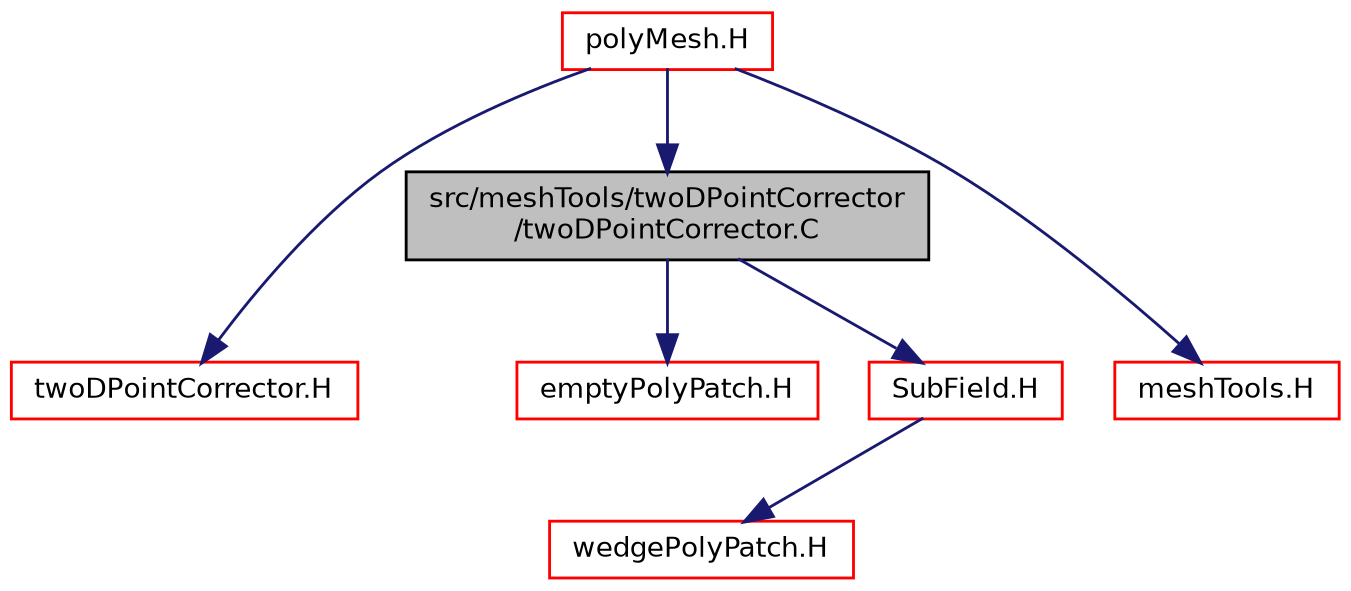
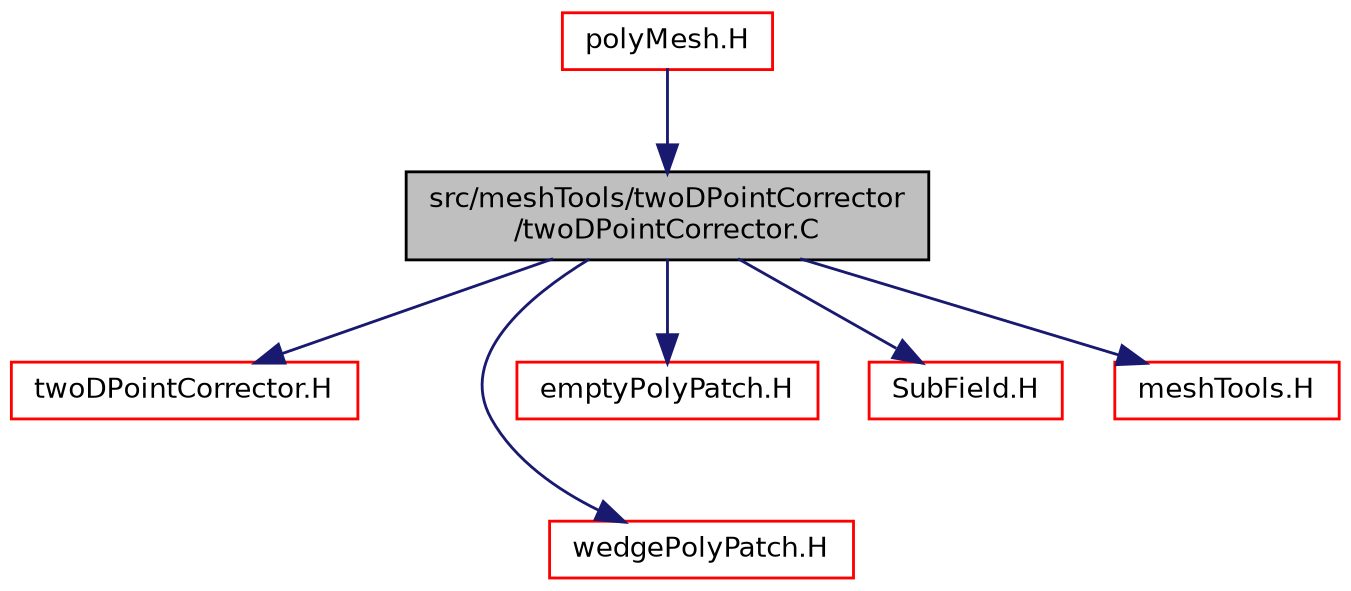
(381, 171) -> (418, 306)
(971, 183) -> (959, 307)
(846, 463) -> (483, 388)
